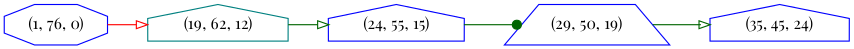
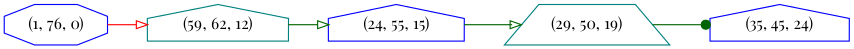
(218, 25) -> (218, 25)
(488, 25) -> (488, 25)
(587, 25) -> (587, 25)
(677, 25) -> (677, 25)
